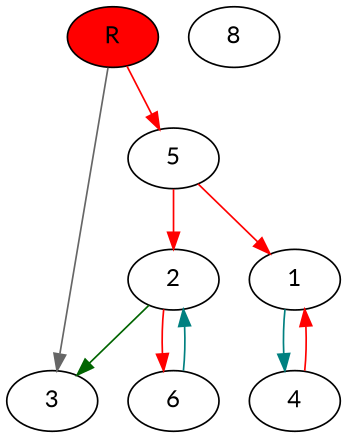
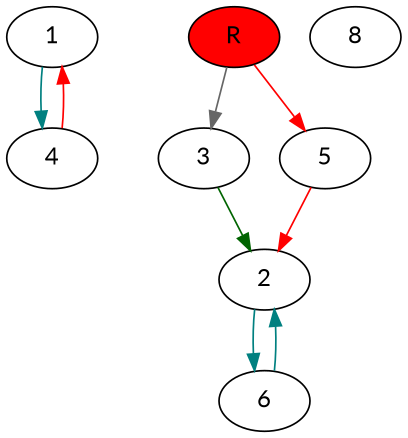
(228, 213) -> none
(162, 332) -> (253, 332)
(119, 334) -> (230, 211)
